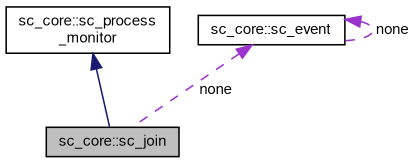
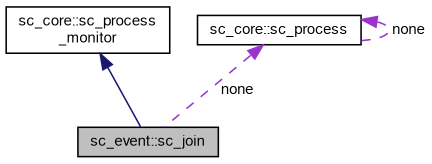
(272, 30) -> (279, 30)
(113, 142) -> (148, 142)
